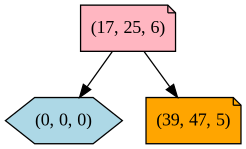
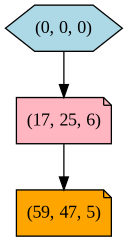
(100, 69) -> (64, 68)
(194, 121) -> (64, 213)
